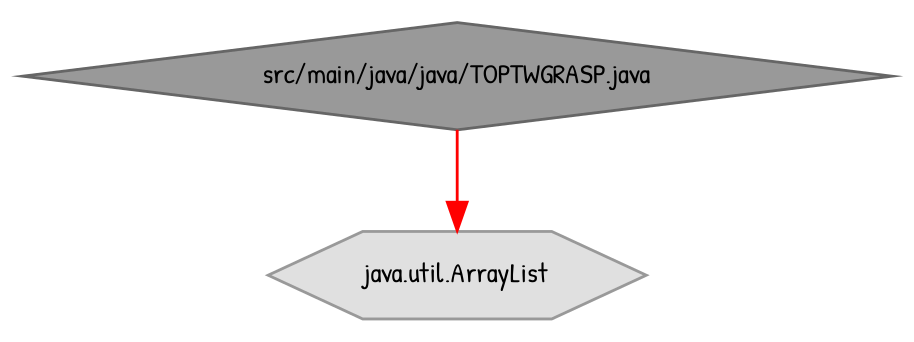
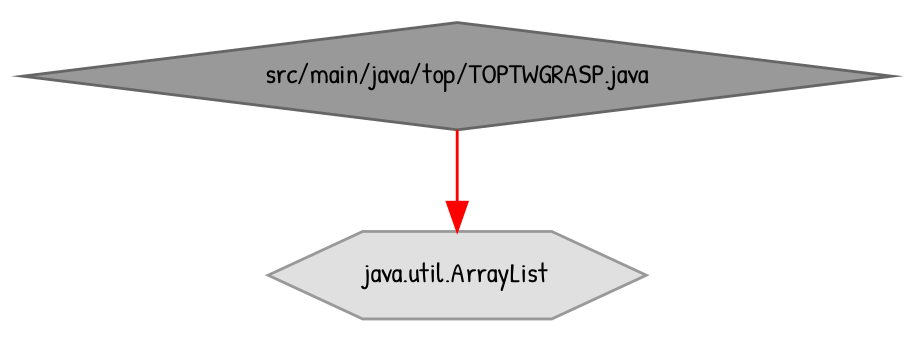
(457, 76) -> (457, 76)
